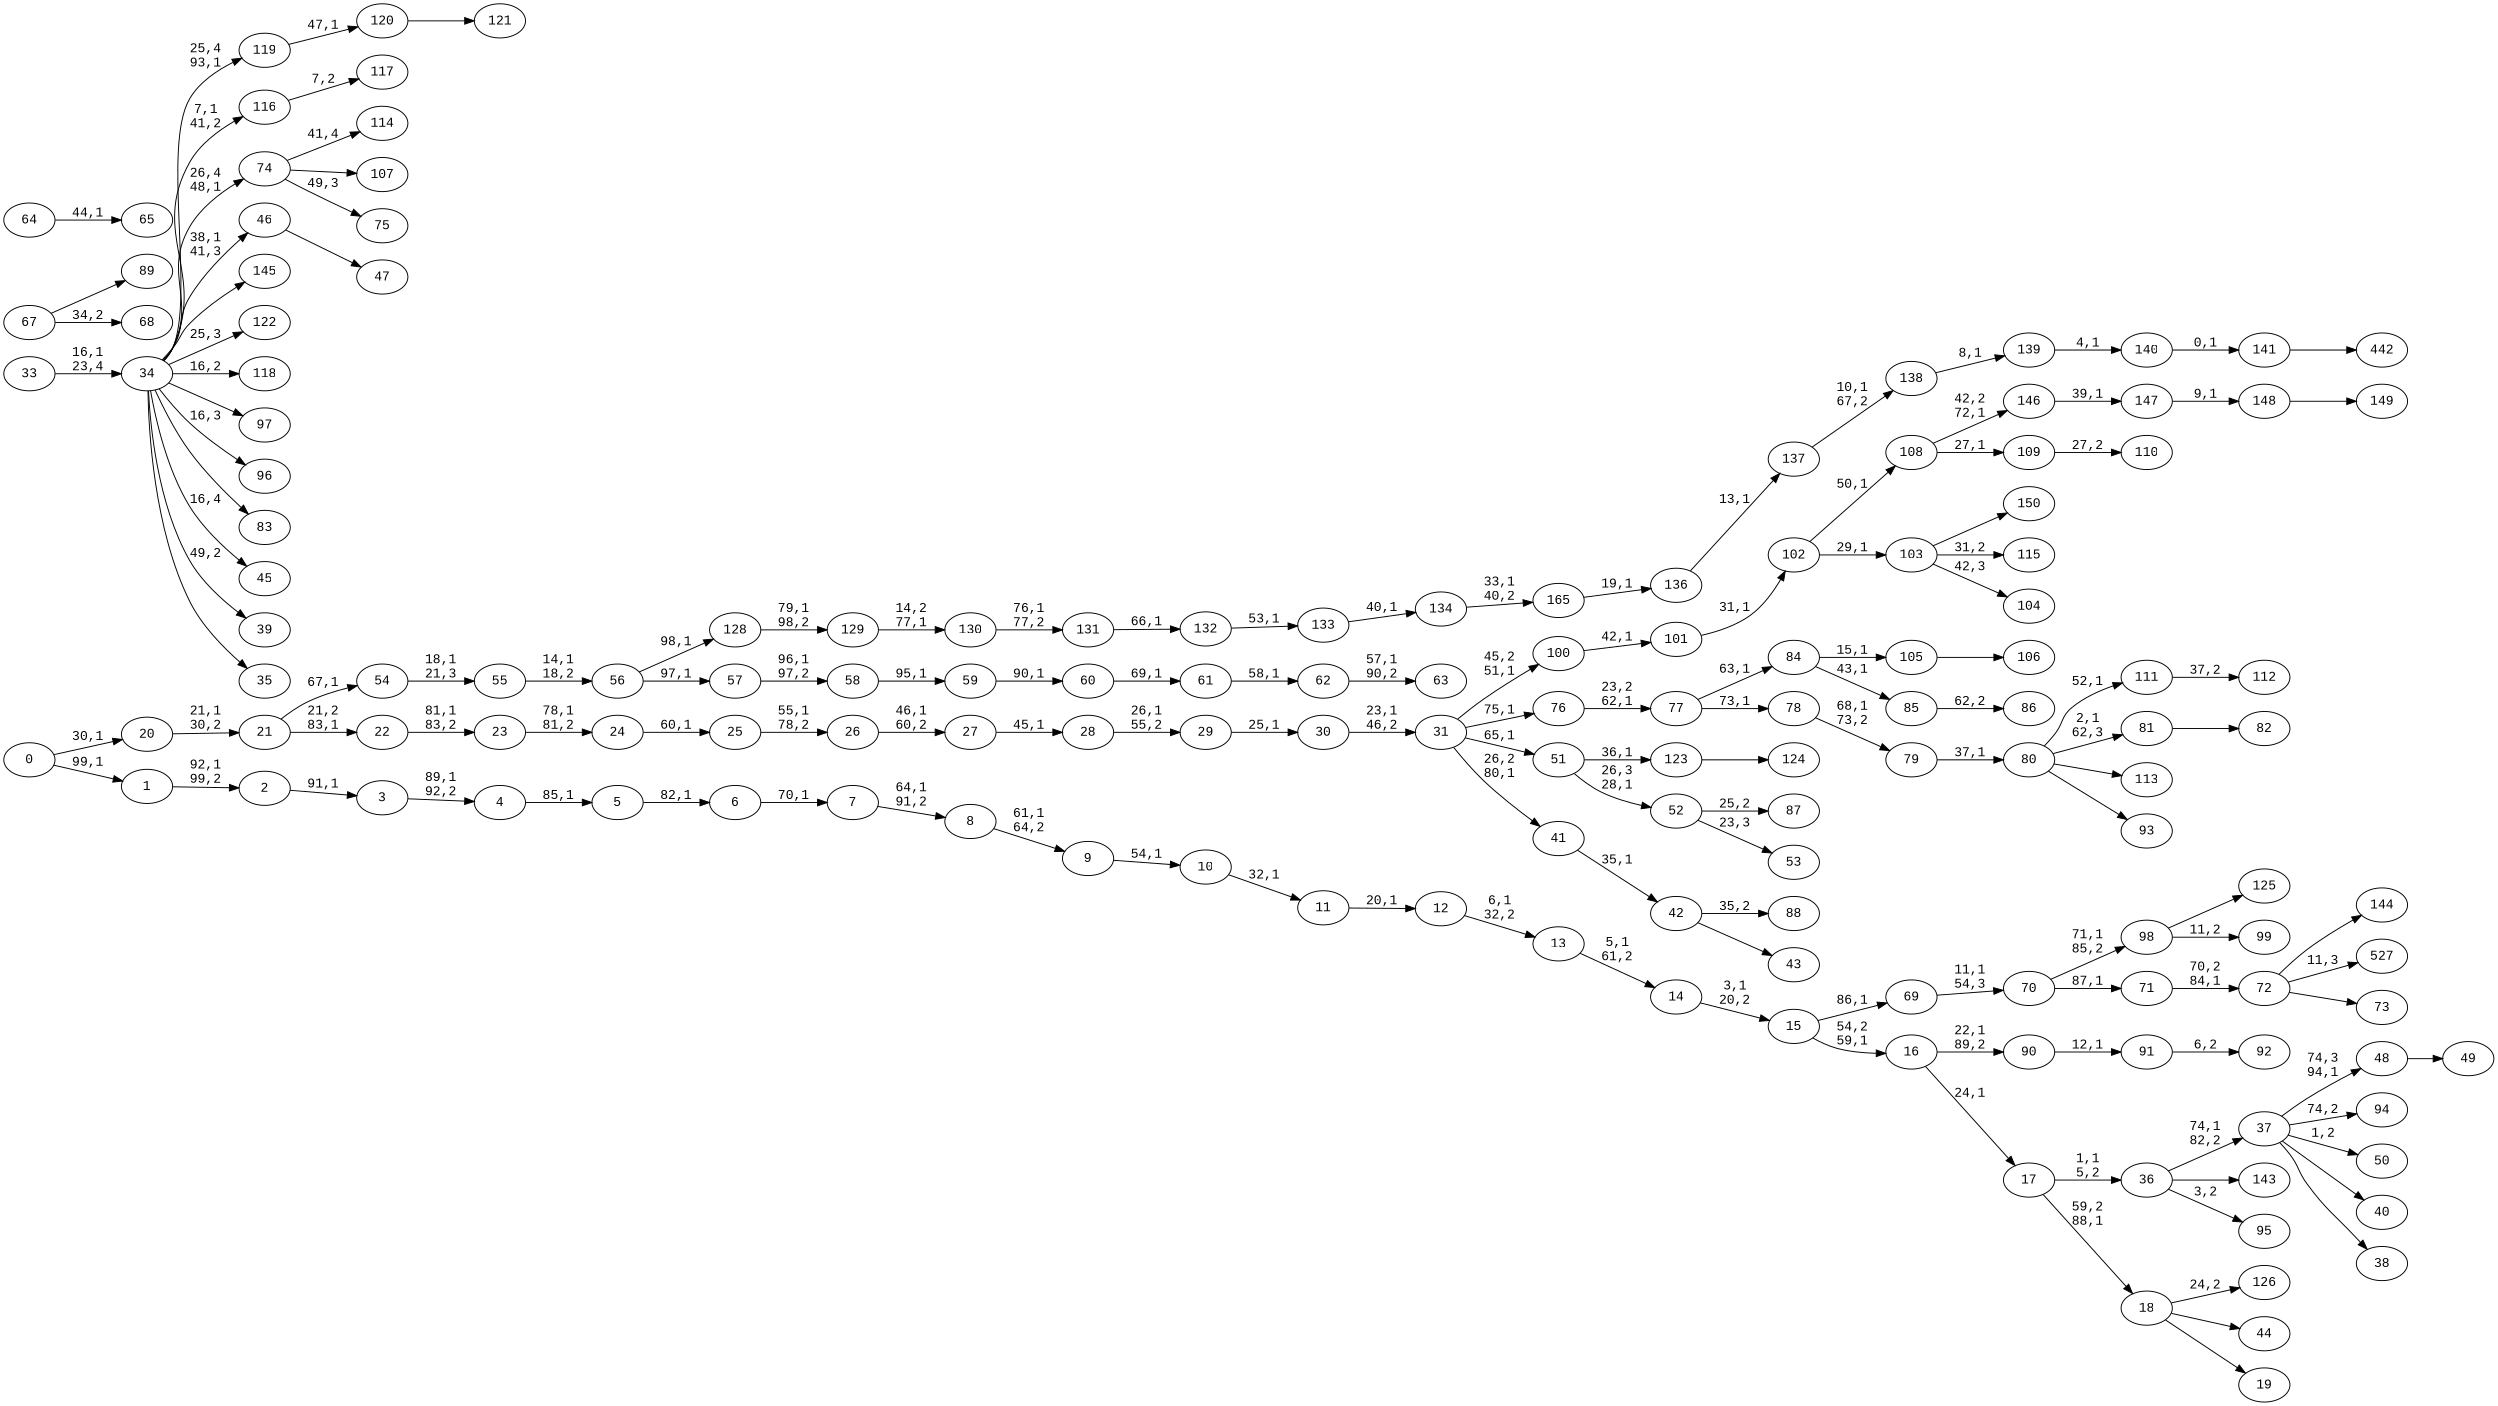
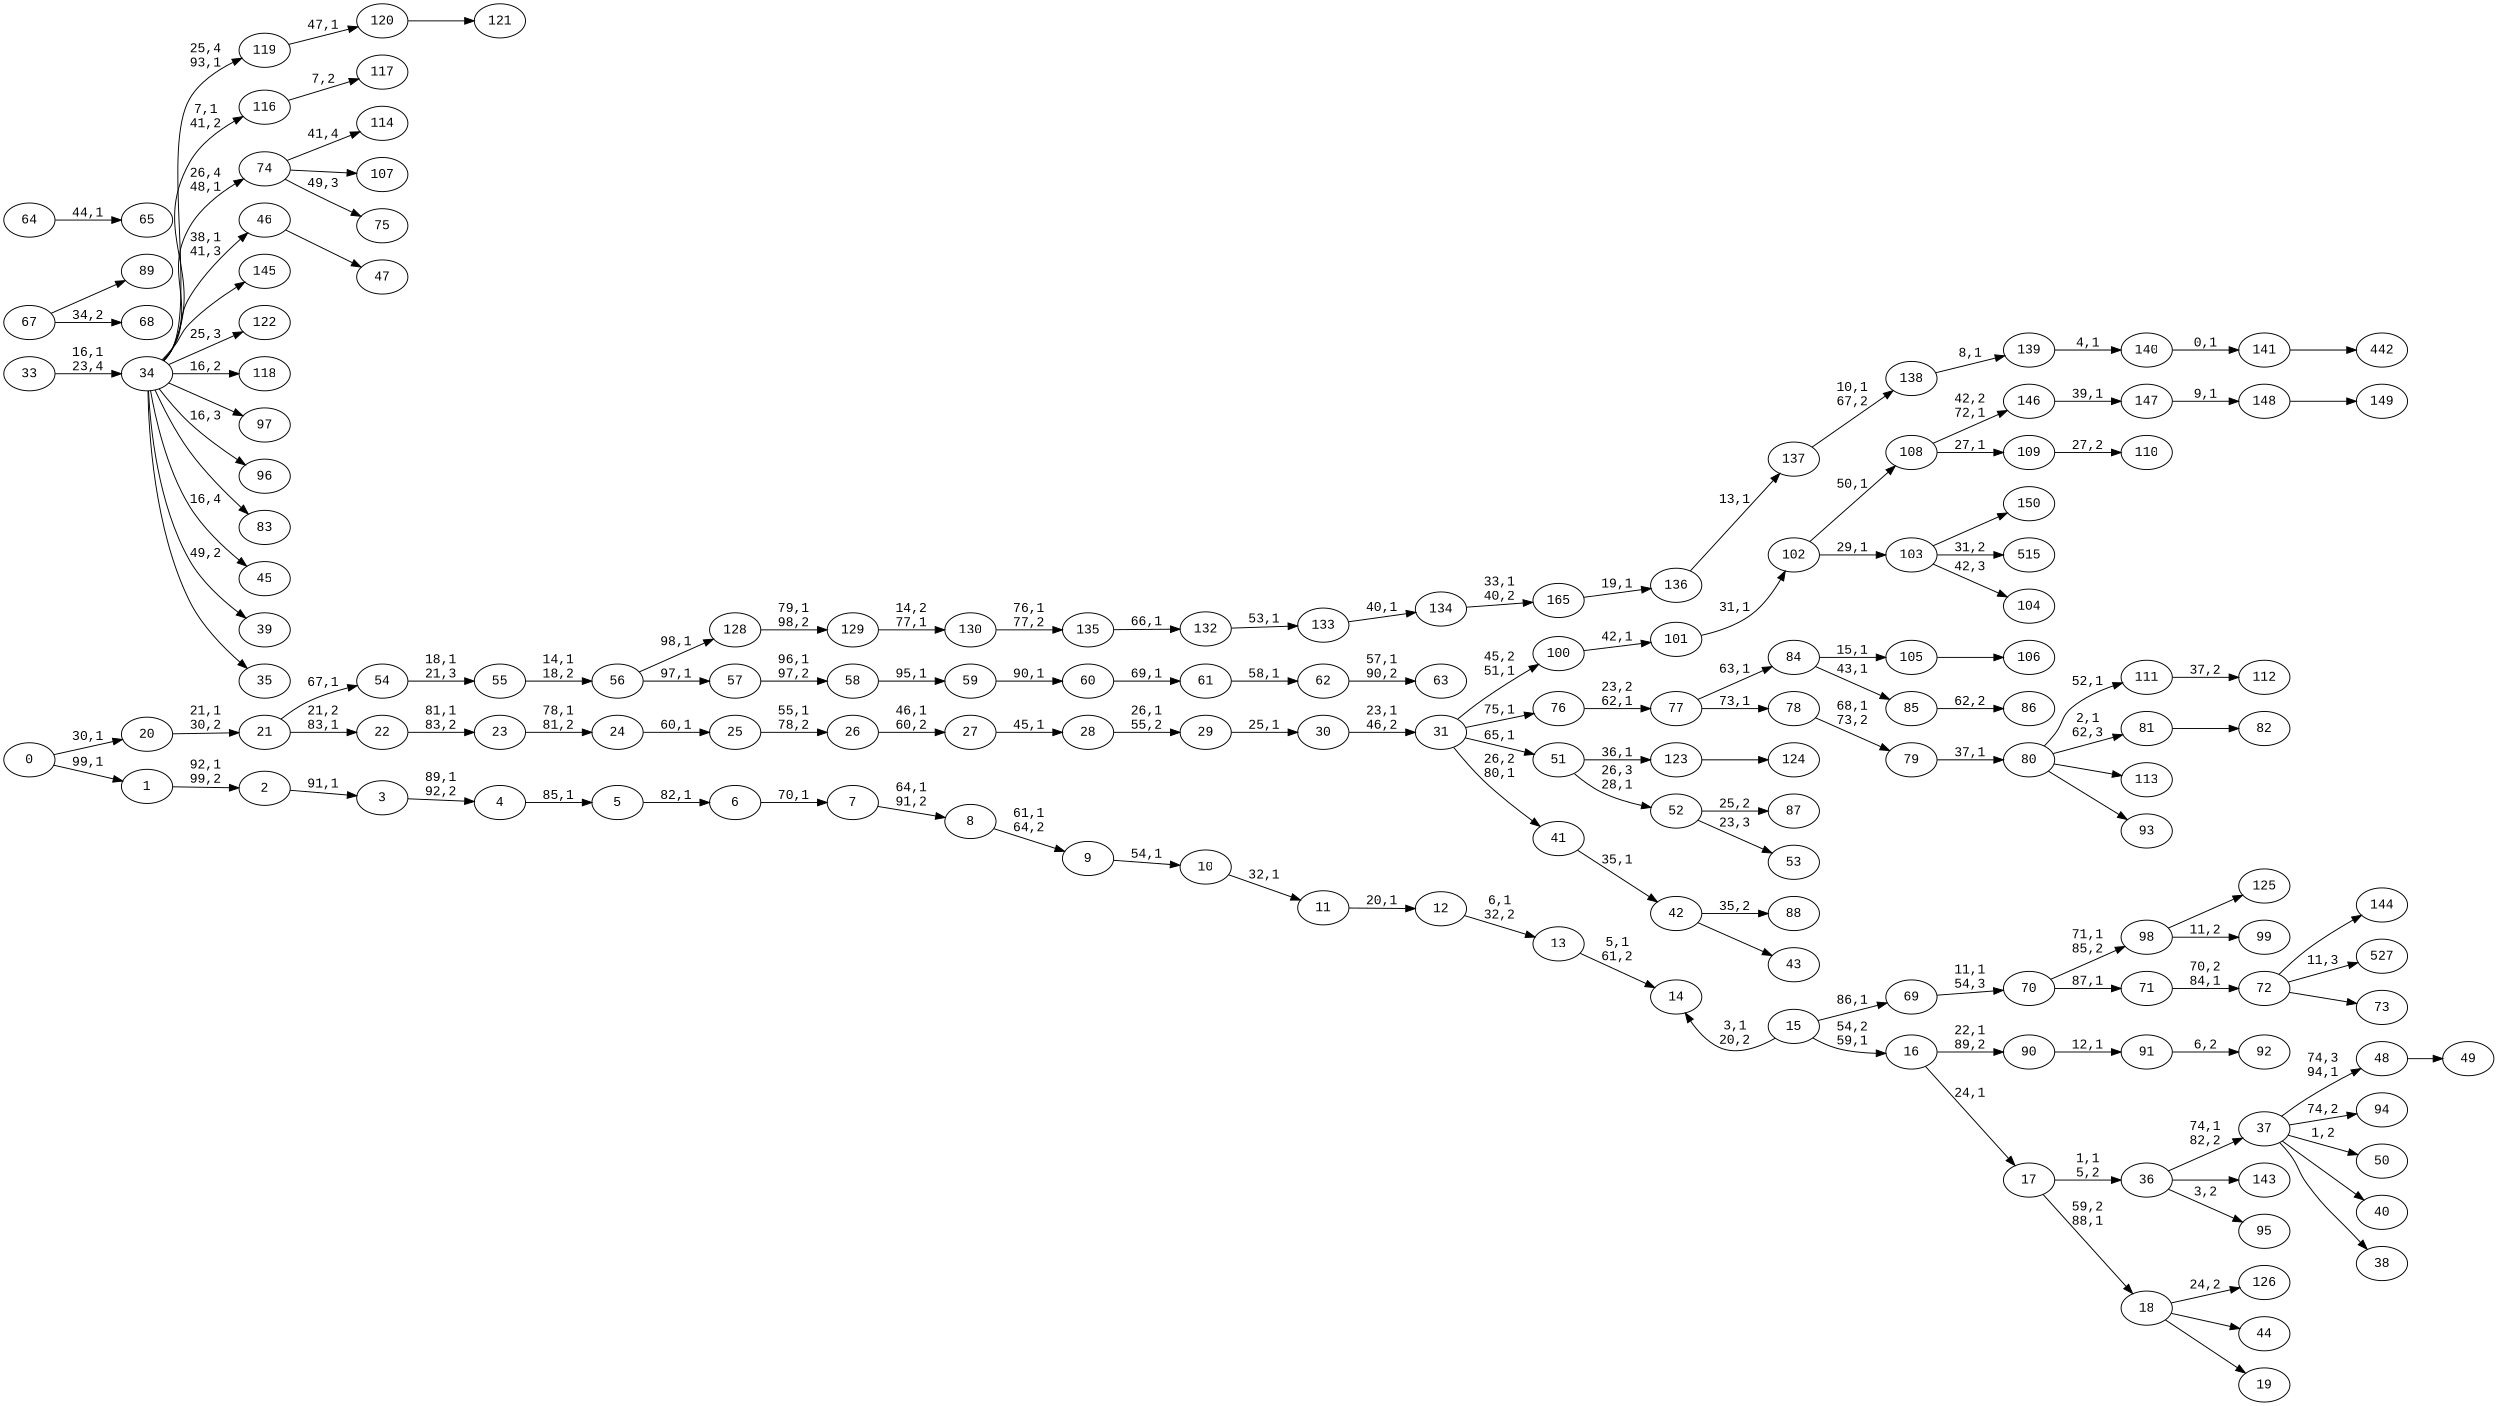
(2029, 555) -> (2029, 555)
(1088, 630) -> (1088, 630)
(1730, 1010) -> (1729, 1050)
